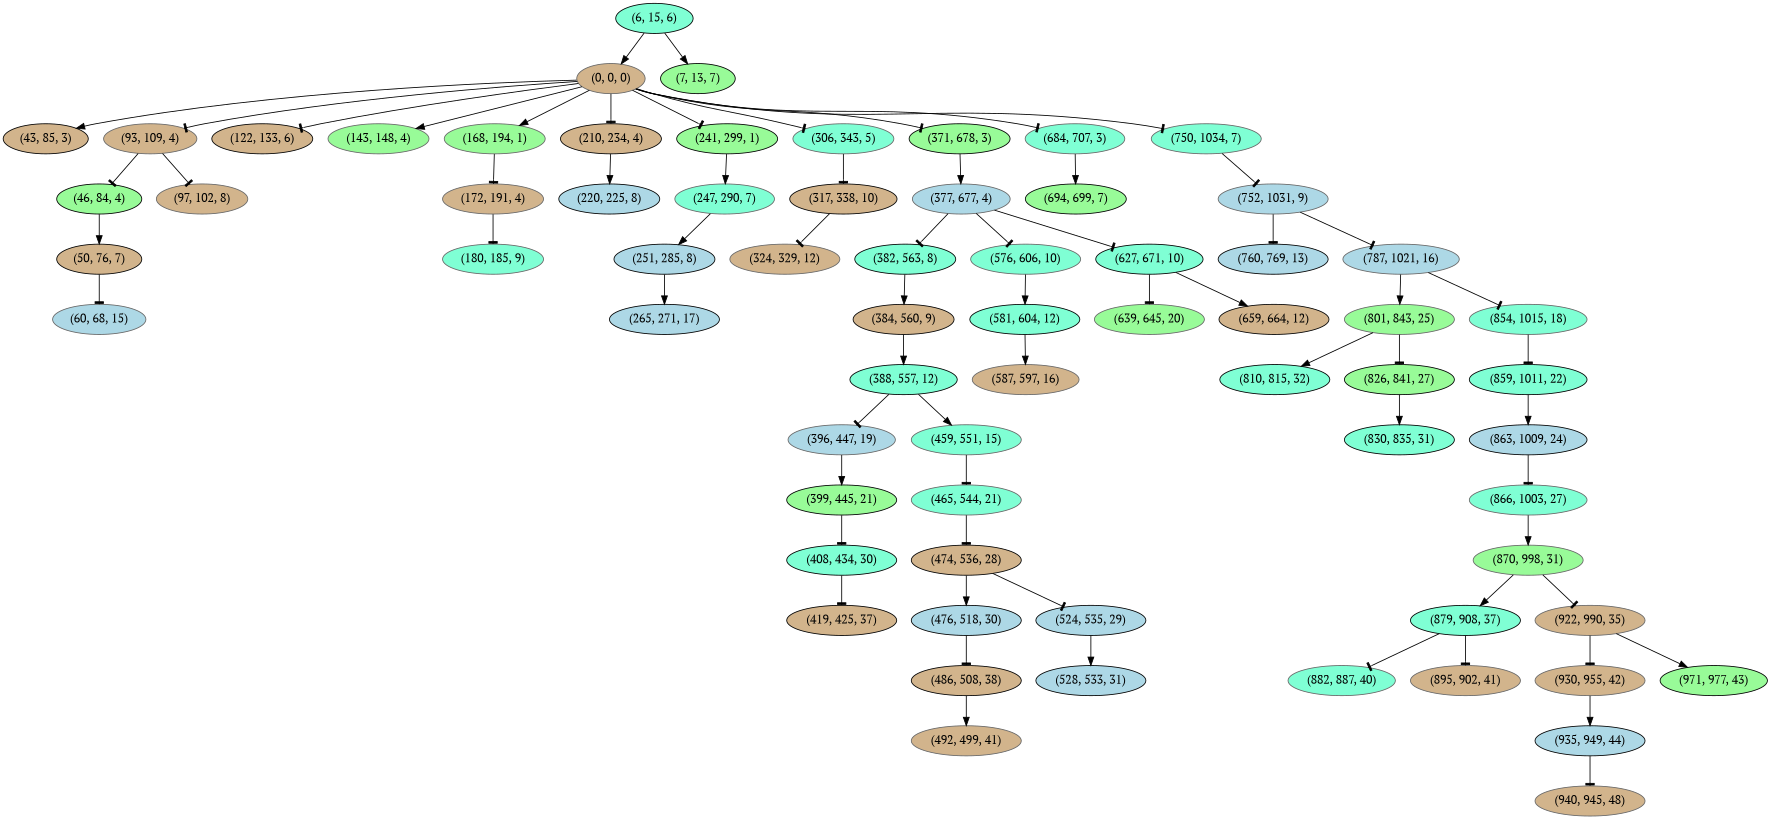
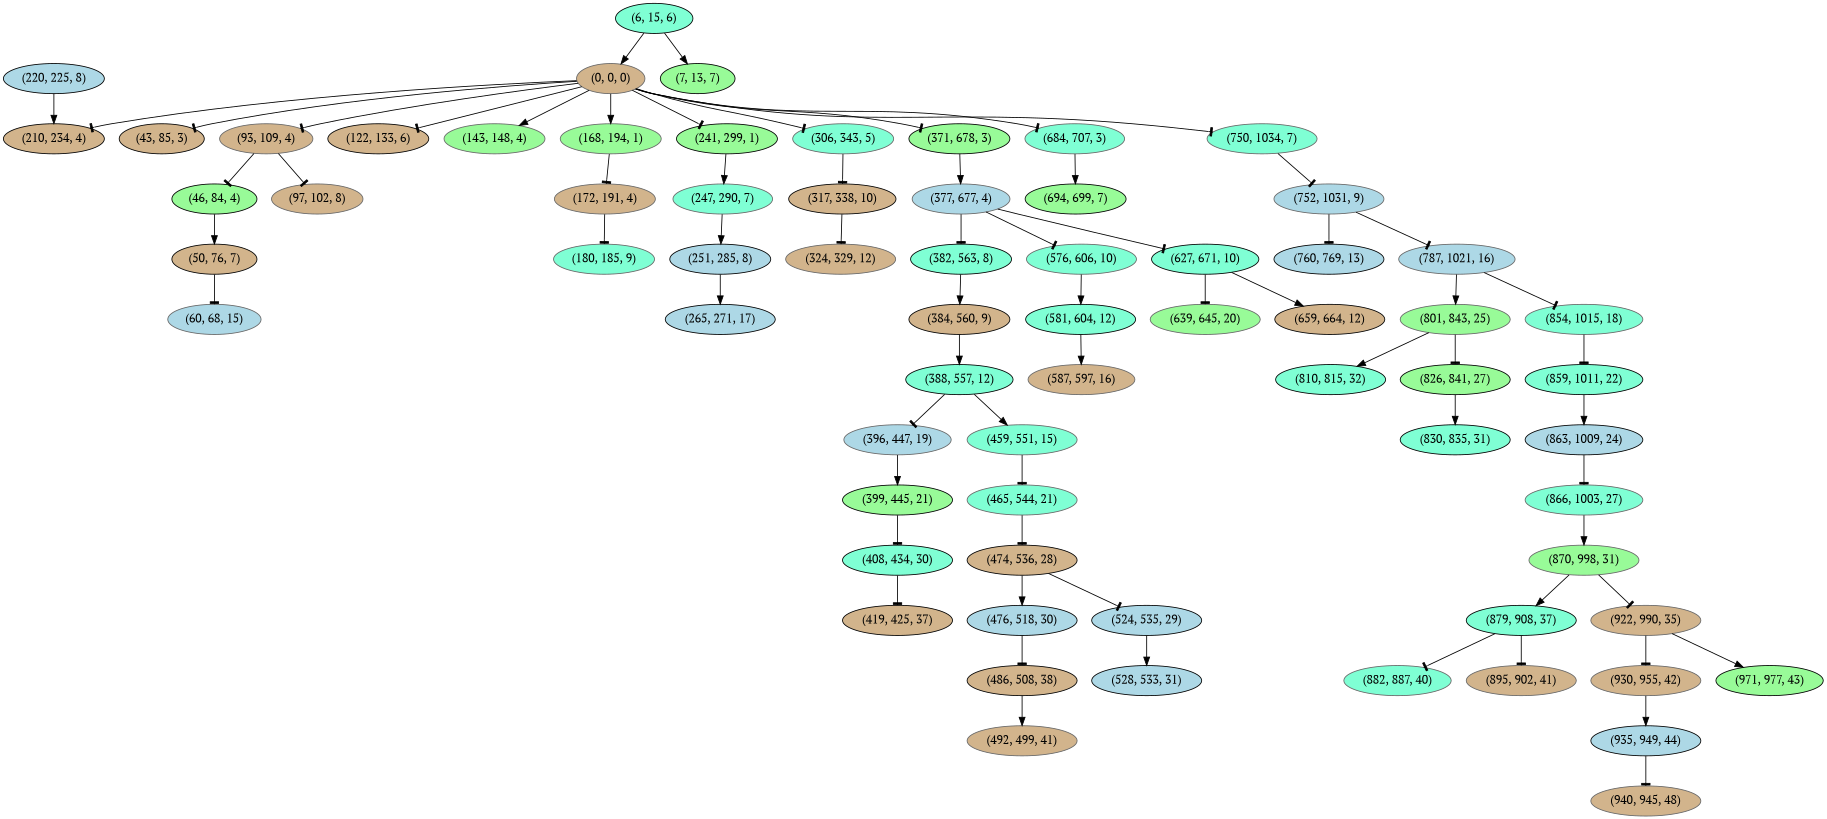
(330, 94) -> (386, 98)
(610, 165) -> (54, 105)
